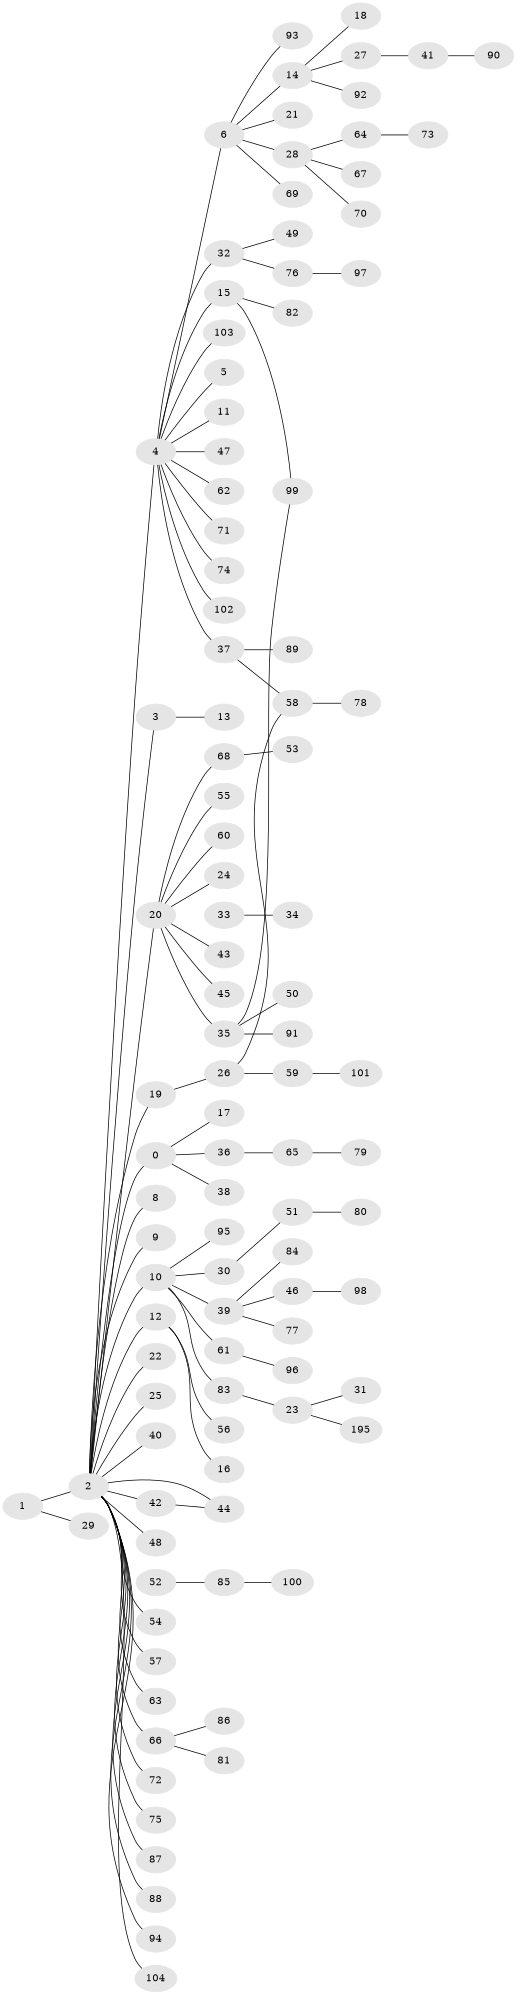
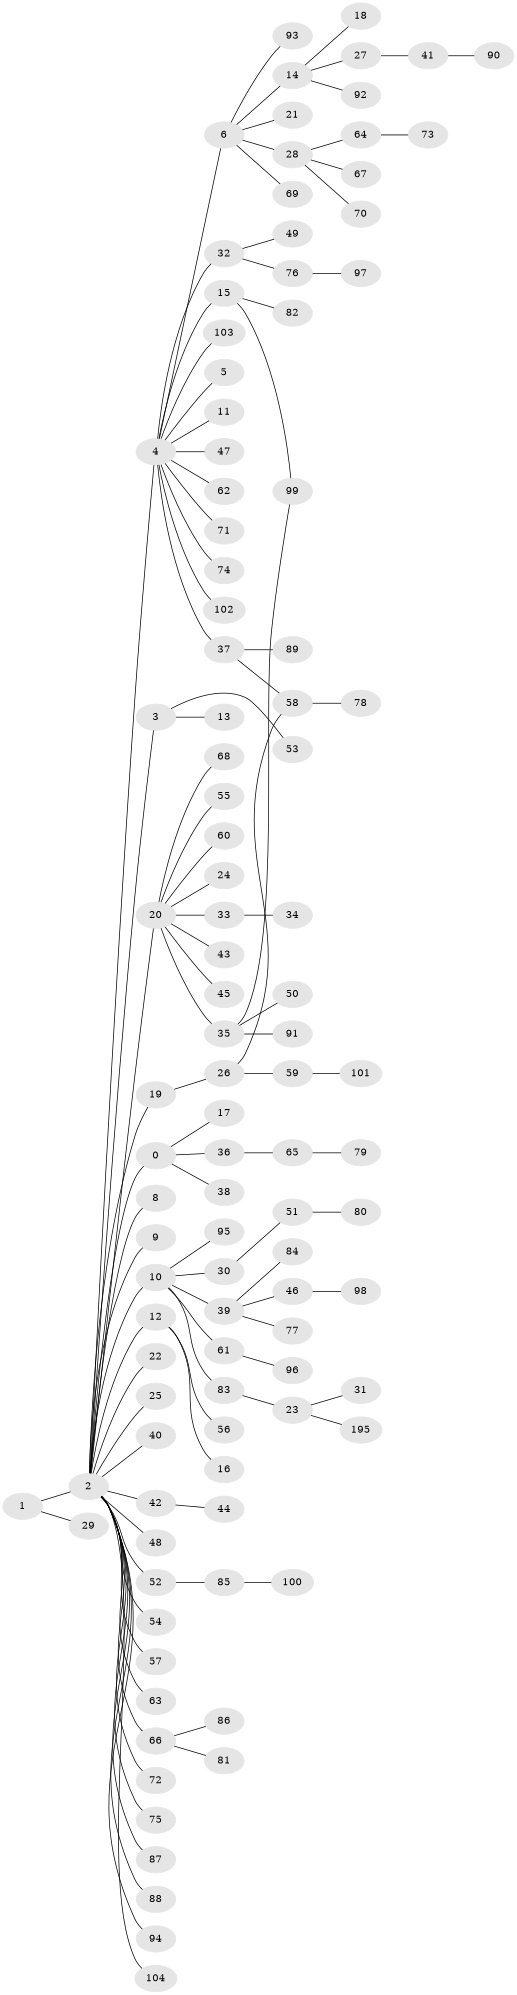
(258, 753) -> (235, 694)
none -> (190, 915)
(161, 1481) -> (129, 1553)
